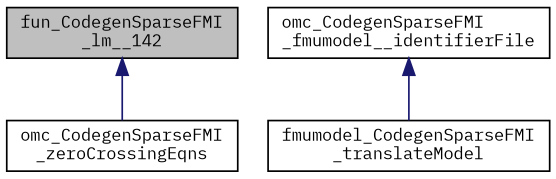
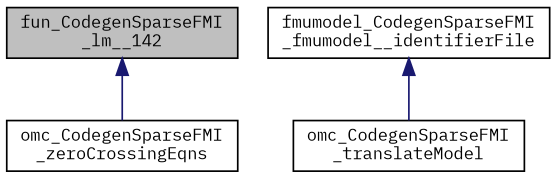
(409, 33) -> (409, 33)
(409, 146) -> (409, 146)
